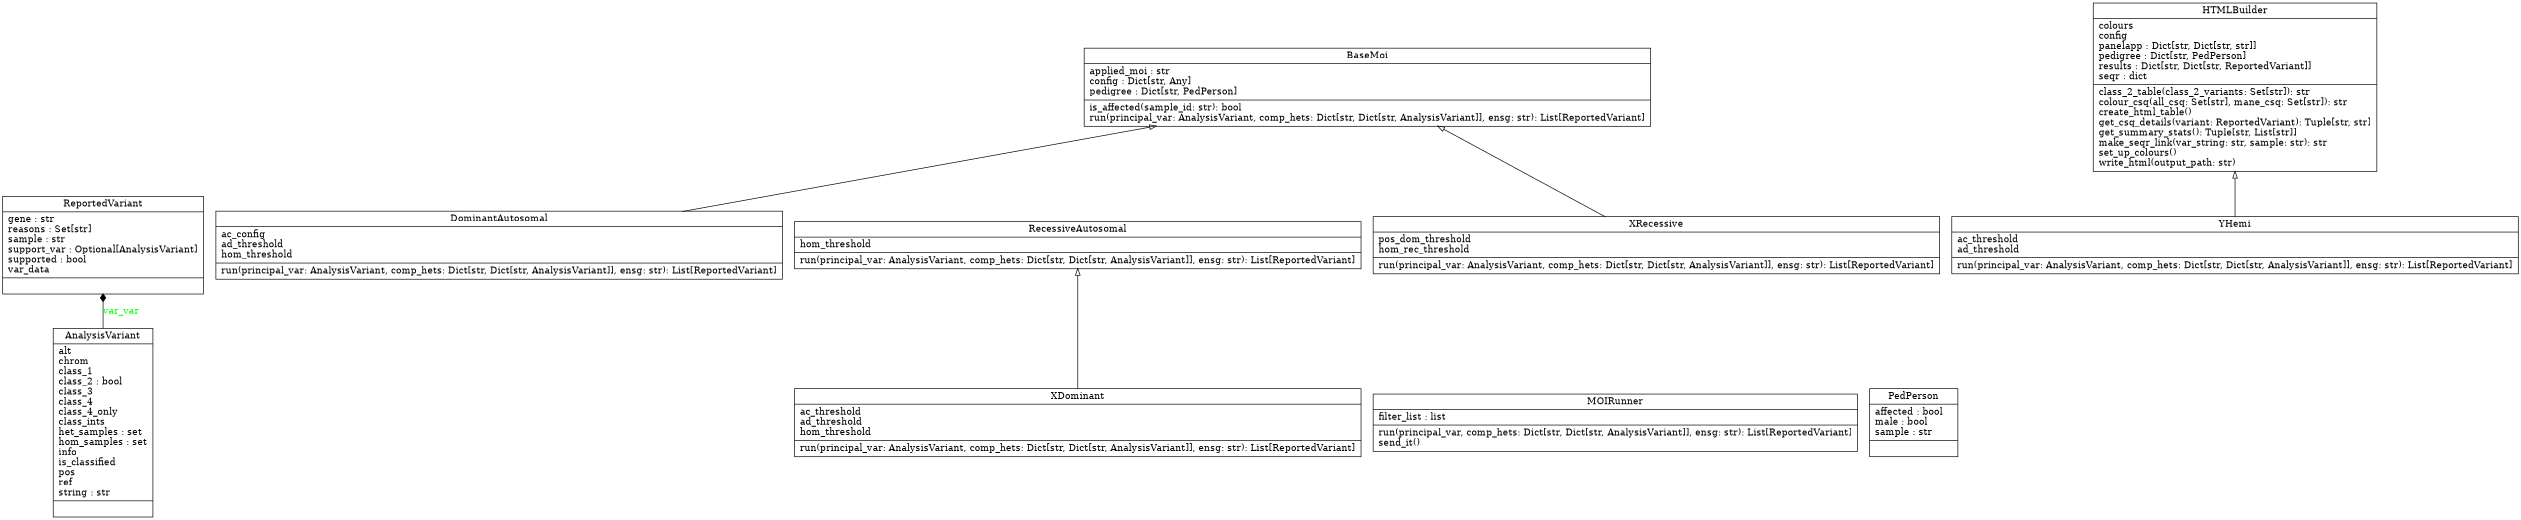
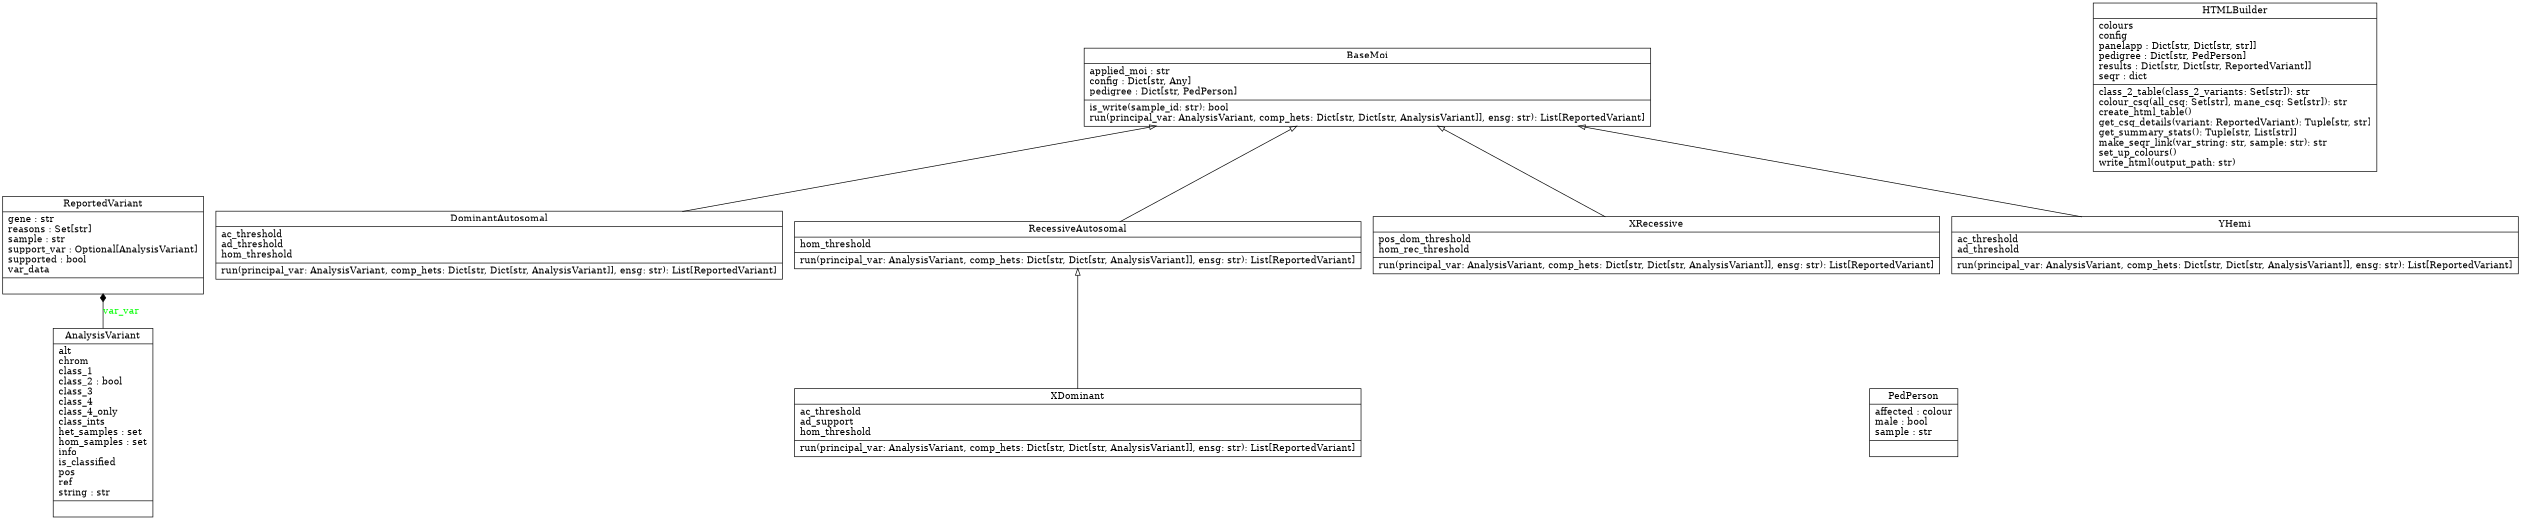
(1166, 108) -> (1159, 108)
none -> (1205, 176)
(2235, 198) -> (1834, 172)
(244, 234) -> (252, 234)
(1909, 412) -> (1914, 412)
(831, 422) -> (827, 422)
(1615, 423) -> none
